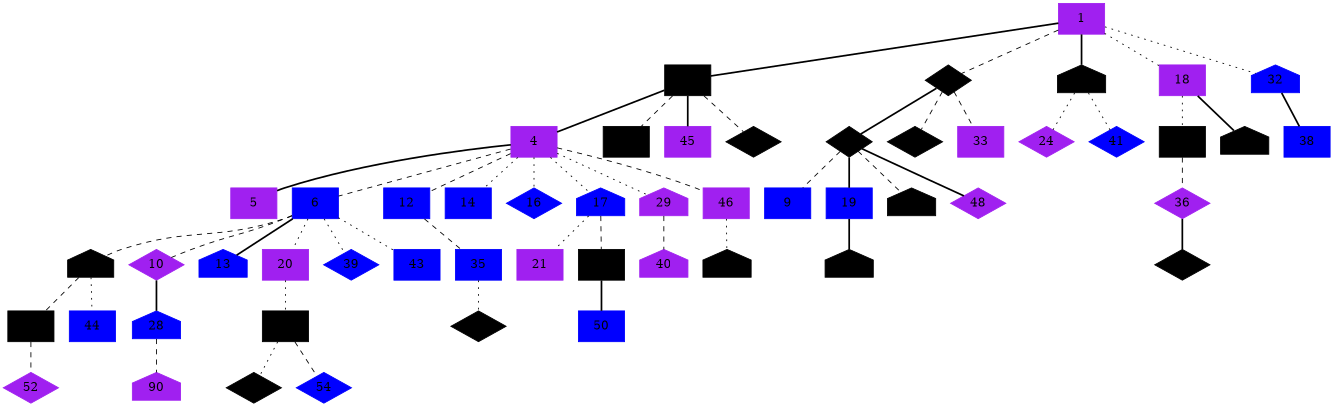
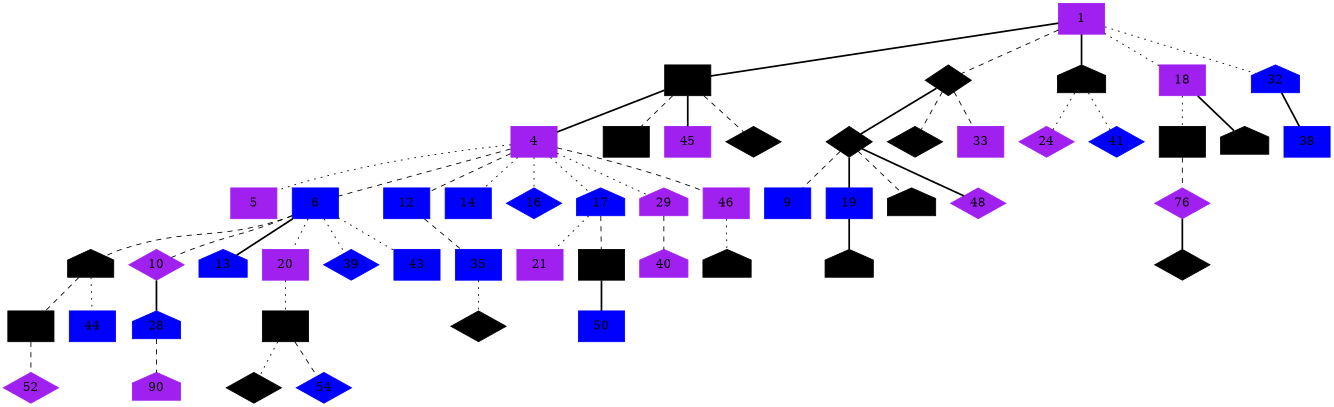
(393, 162) -> (393, 162)
(1182, 203) -> (1182, 203)
